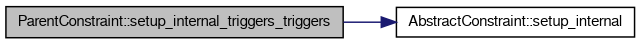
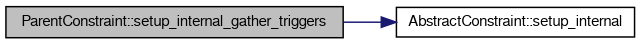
(175, 22) -> (175, 22)
